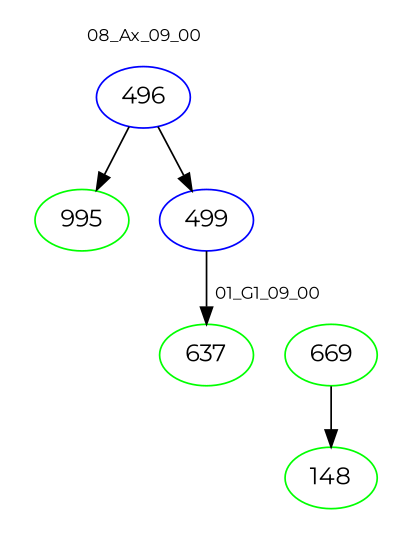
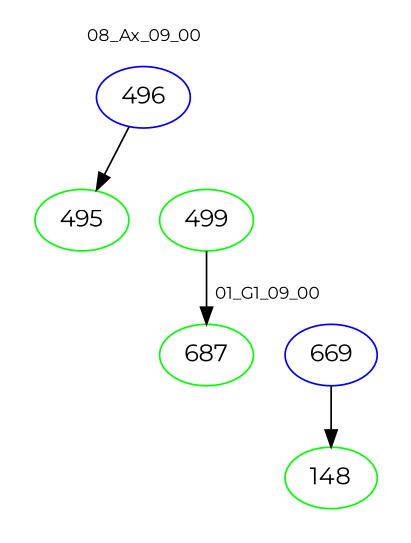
(171, 151) -> none
(82, 220) -> (82, 220)
(207, 220) -> (207, 220)
(207, 355) -> (207, 355)
(331, 355) -> (331, 355)
